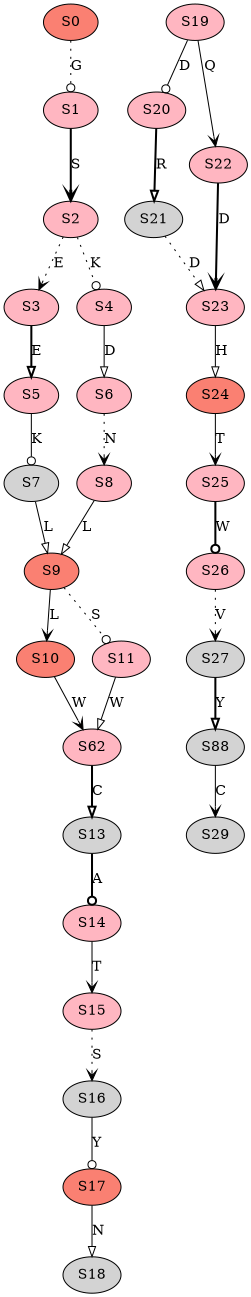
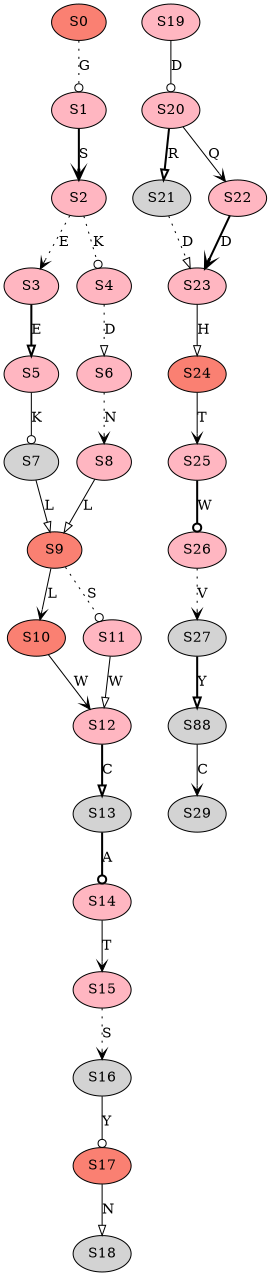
(206, 88) -> (201, 150)
(104, 346) -> (104, 325)
(92, 747) -> (102, 726)
